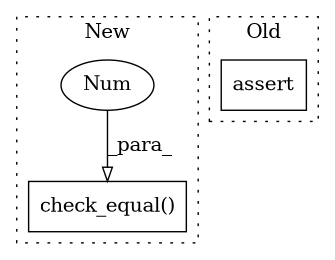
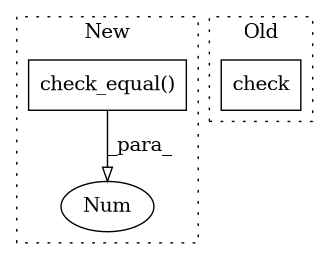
(264, 85) -> (261, 85)
(107, 139) -> (107, 139)
